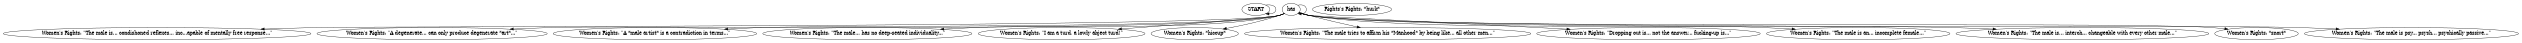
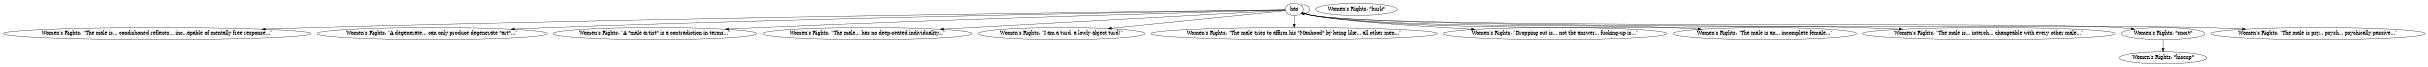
(1256, 9) -> none
(1352, 9) -> (1356, 9)
(1256, 22) -> (2163, 44)
